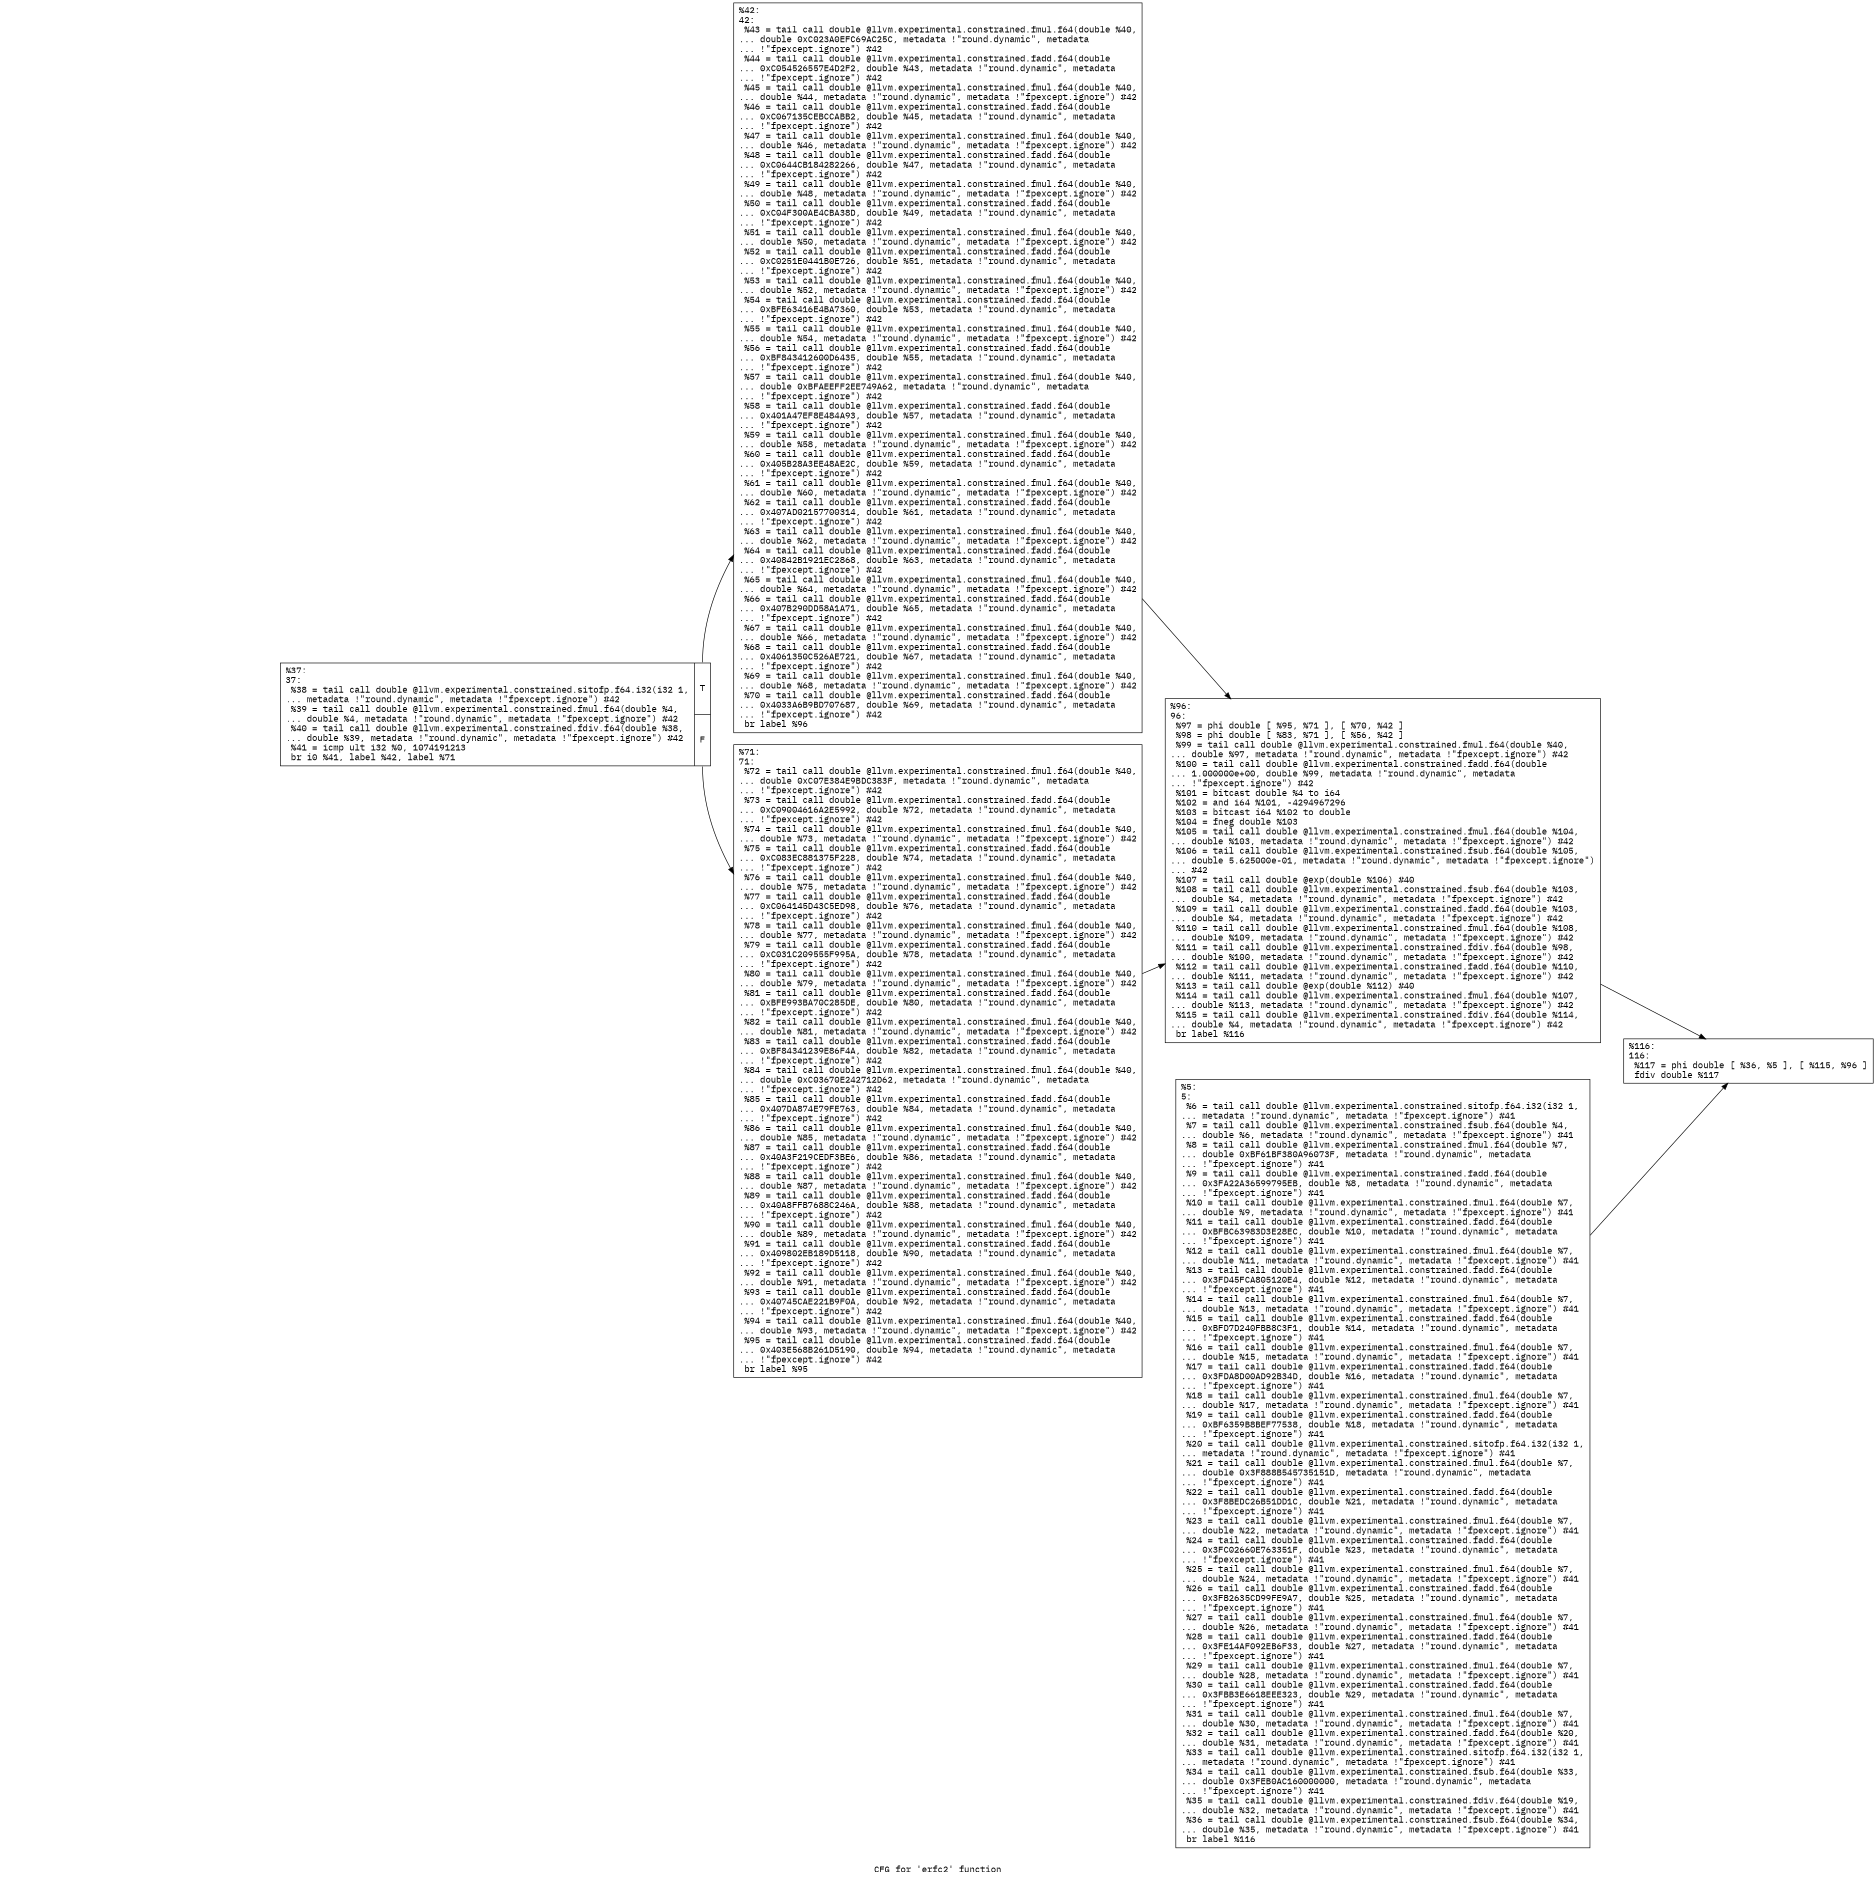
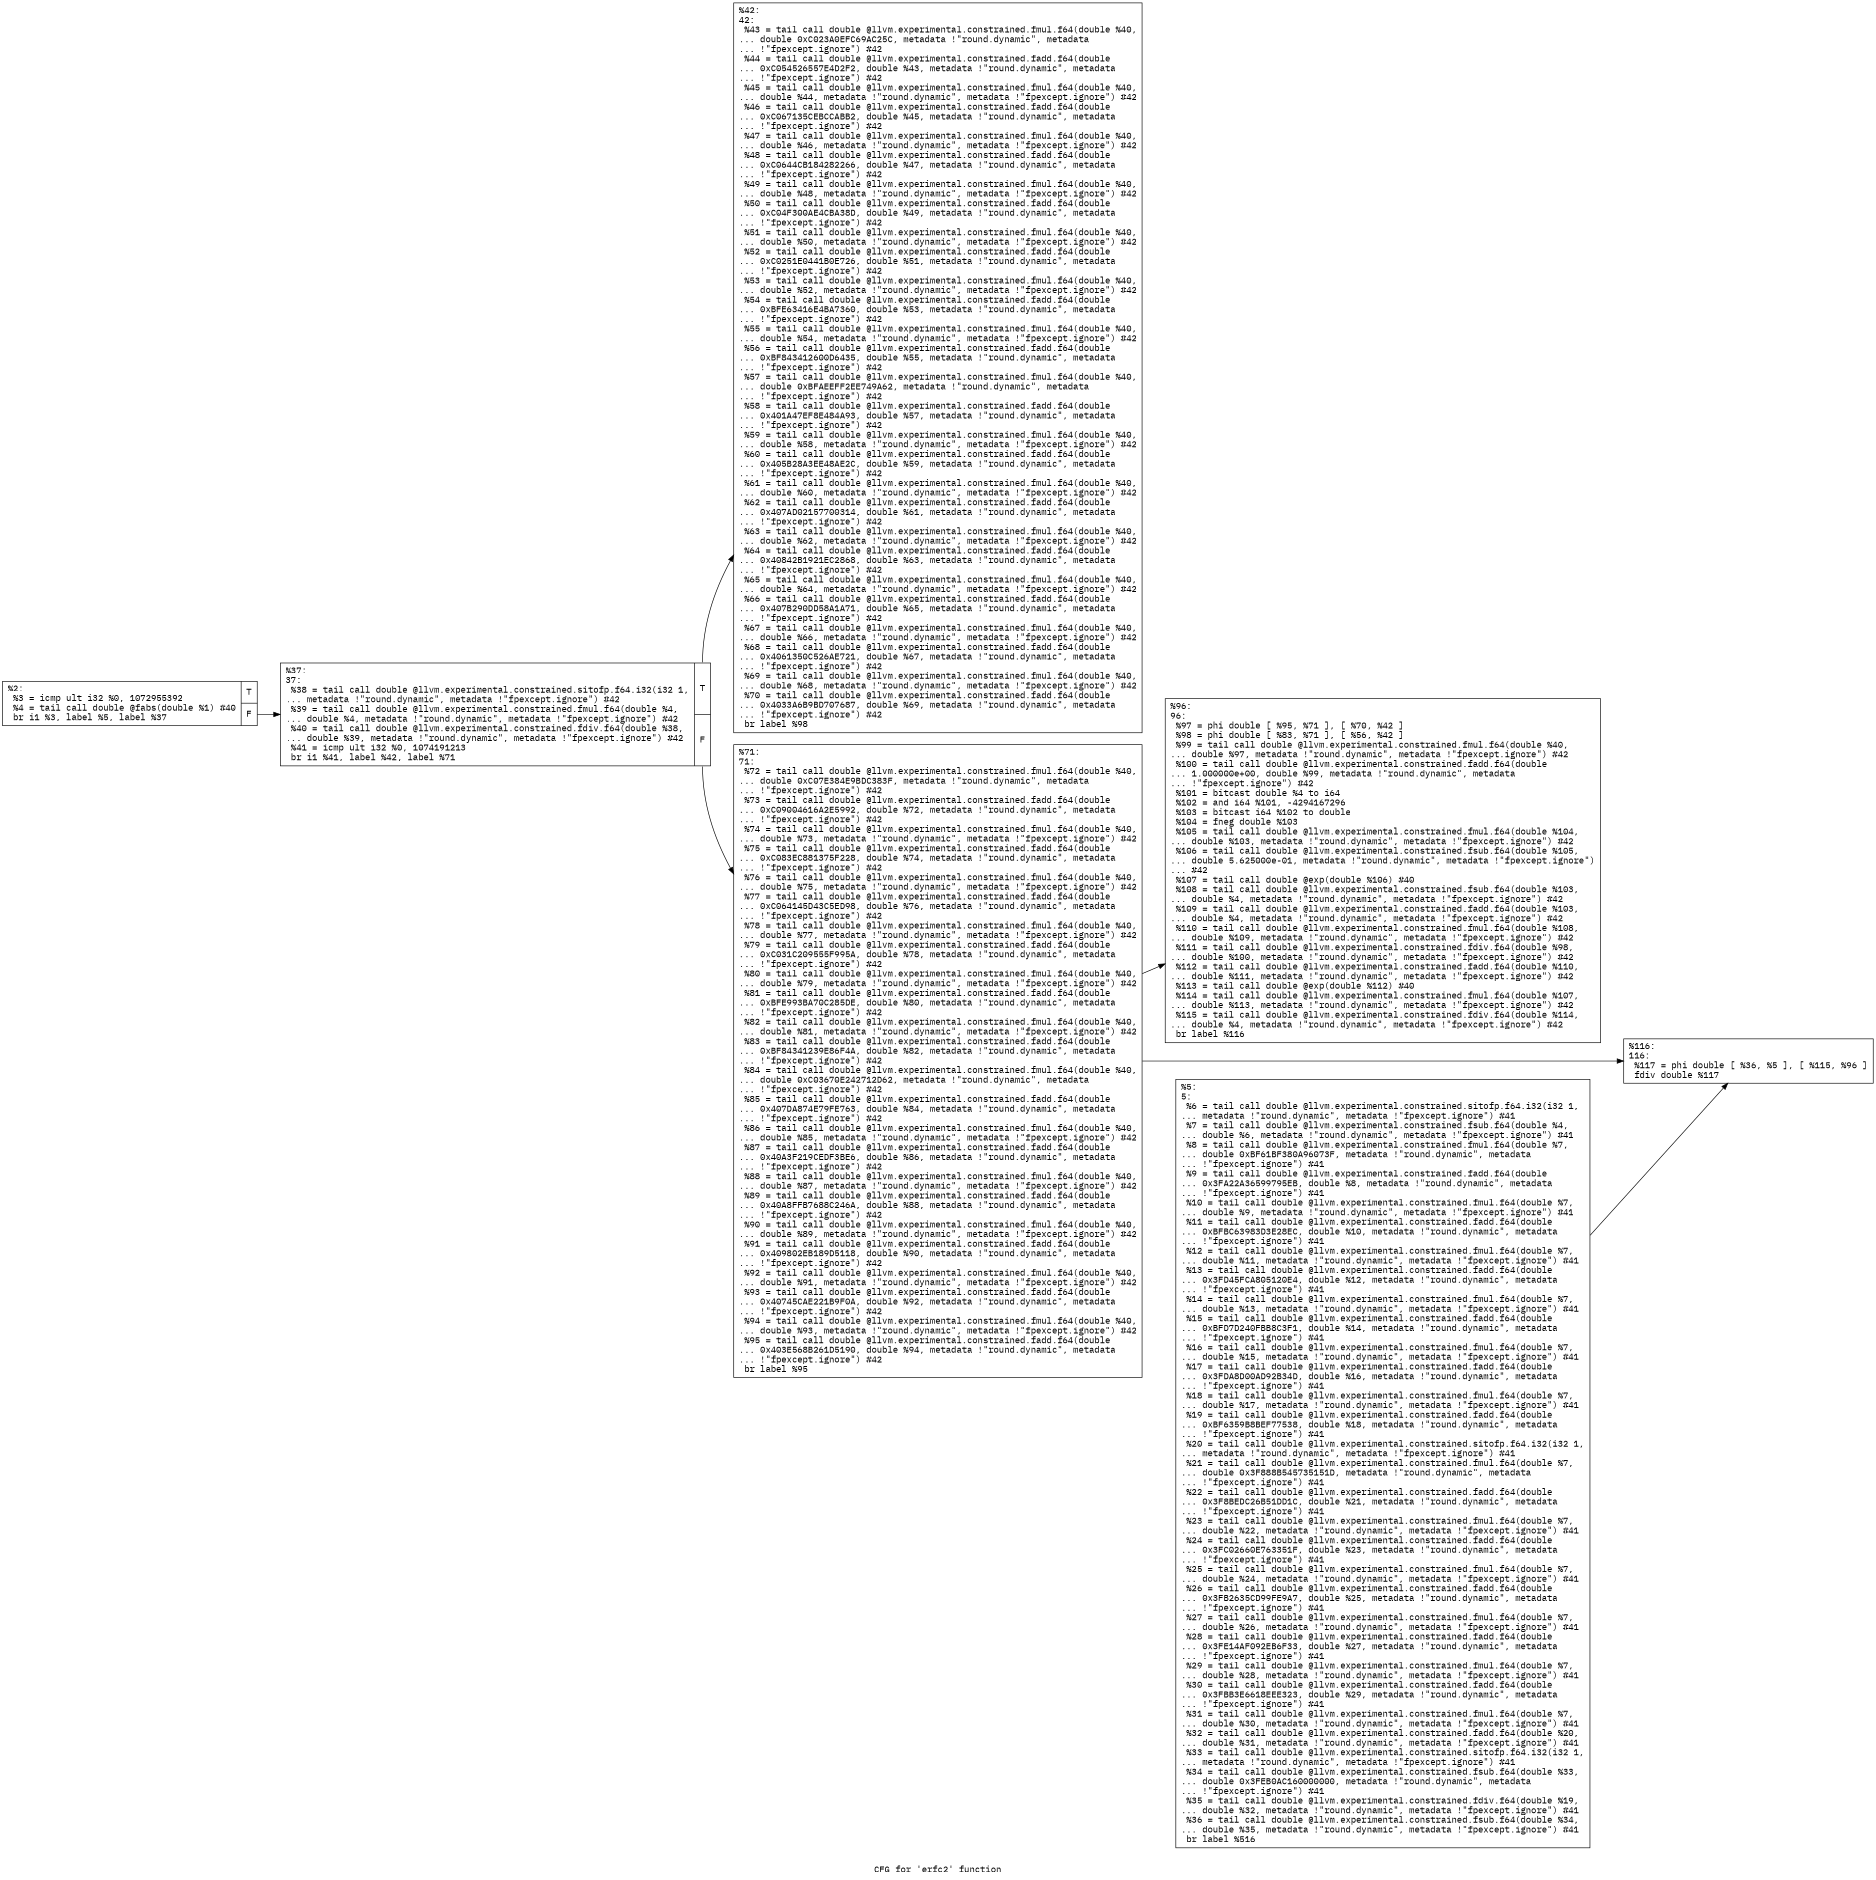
(1184, 646) -> none
none -> (130, 704)
(774, 724) -> (774, 724)
(371, 758) -> (371, 758)
(1258, 803) -> (1258, 803)
(1650, 1010) -> (1380, 1061)
(1218, 1839) -> (1218, 1839)
